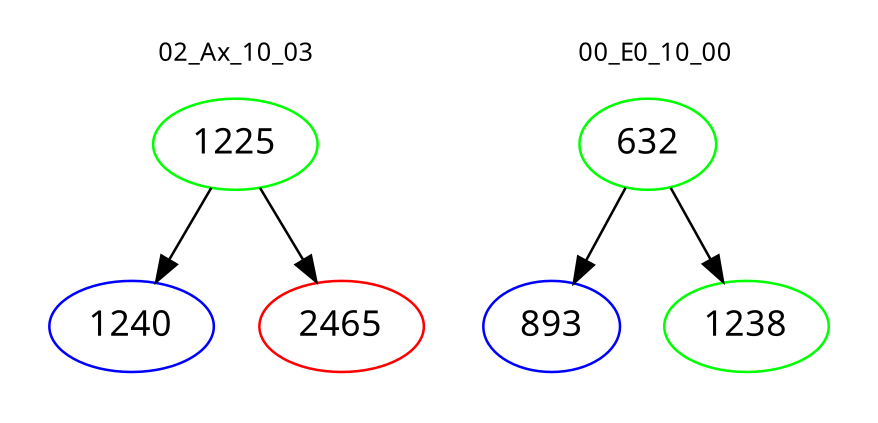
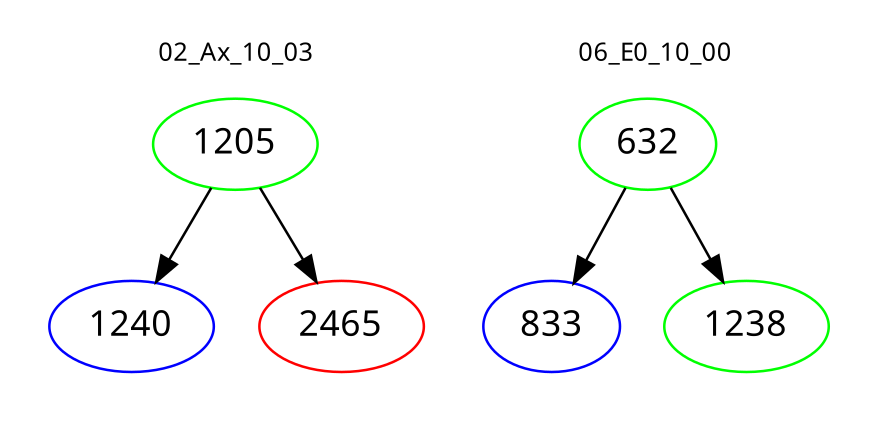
(655, 54) -> (655, 54)
(235, 144) -> (235, 144)
(552, 326) -> (552, 326)
